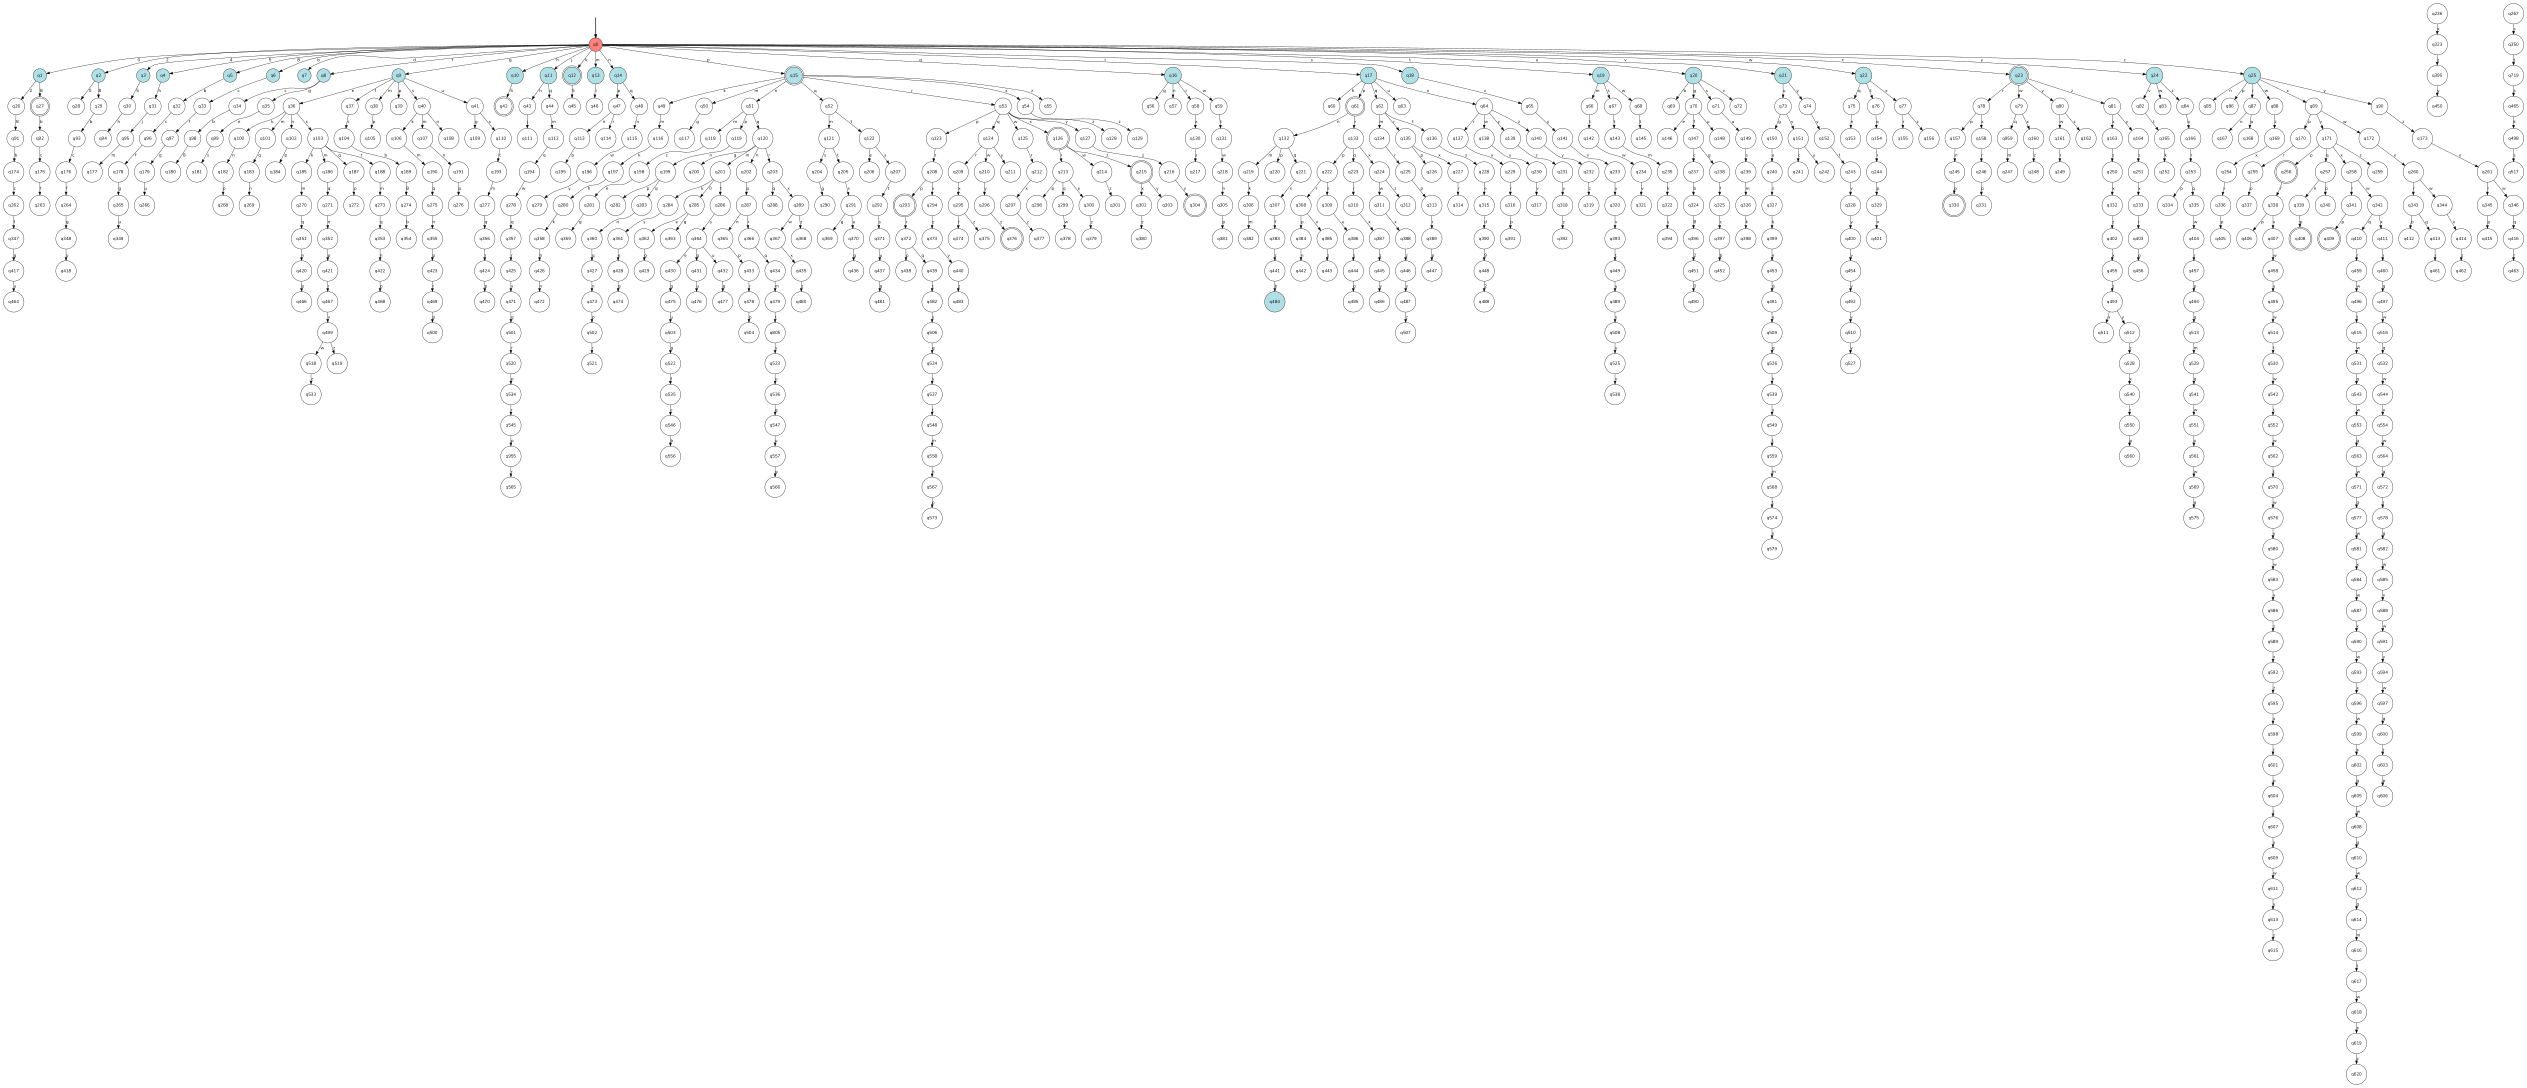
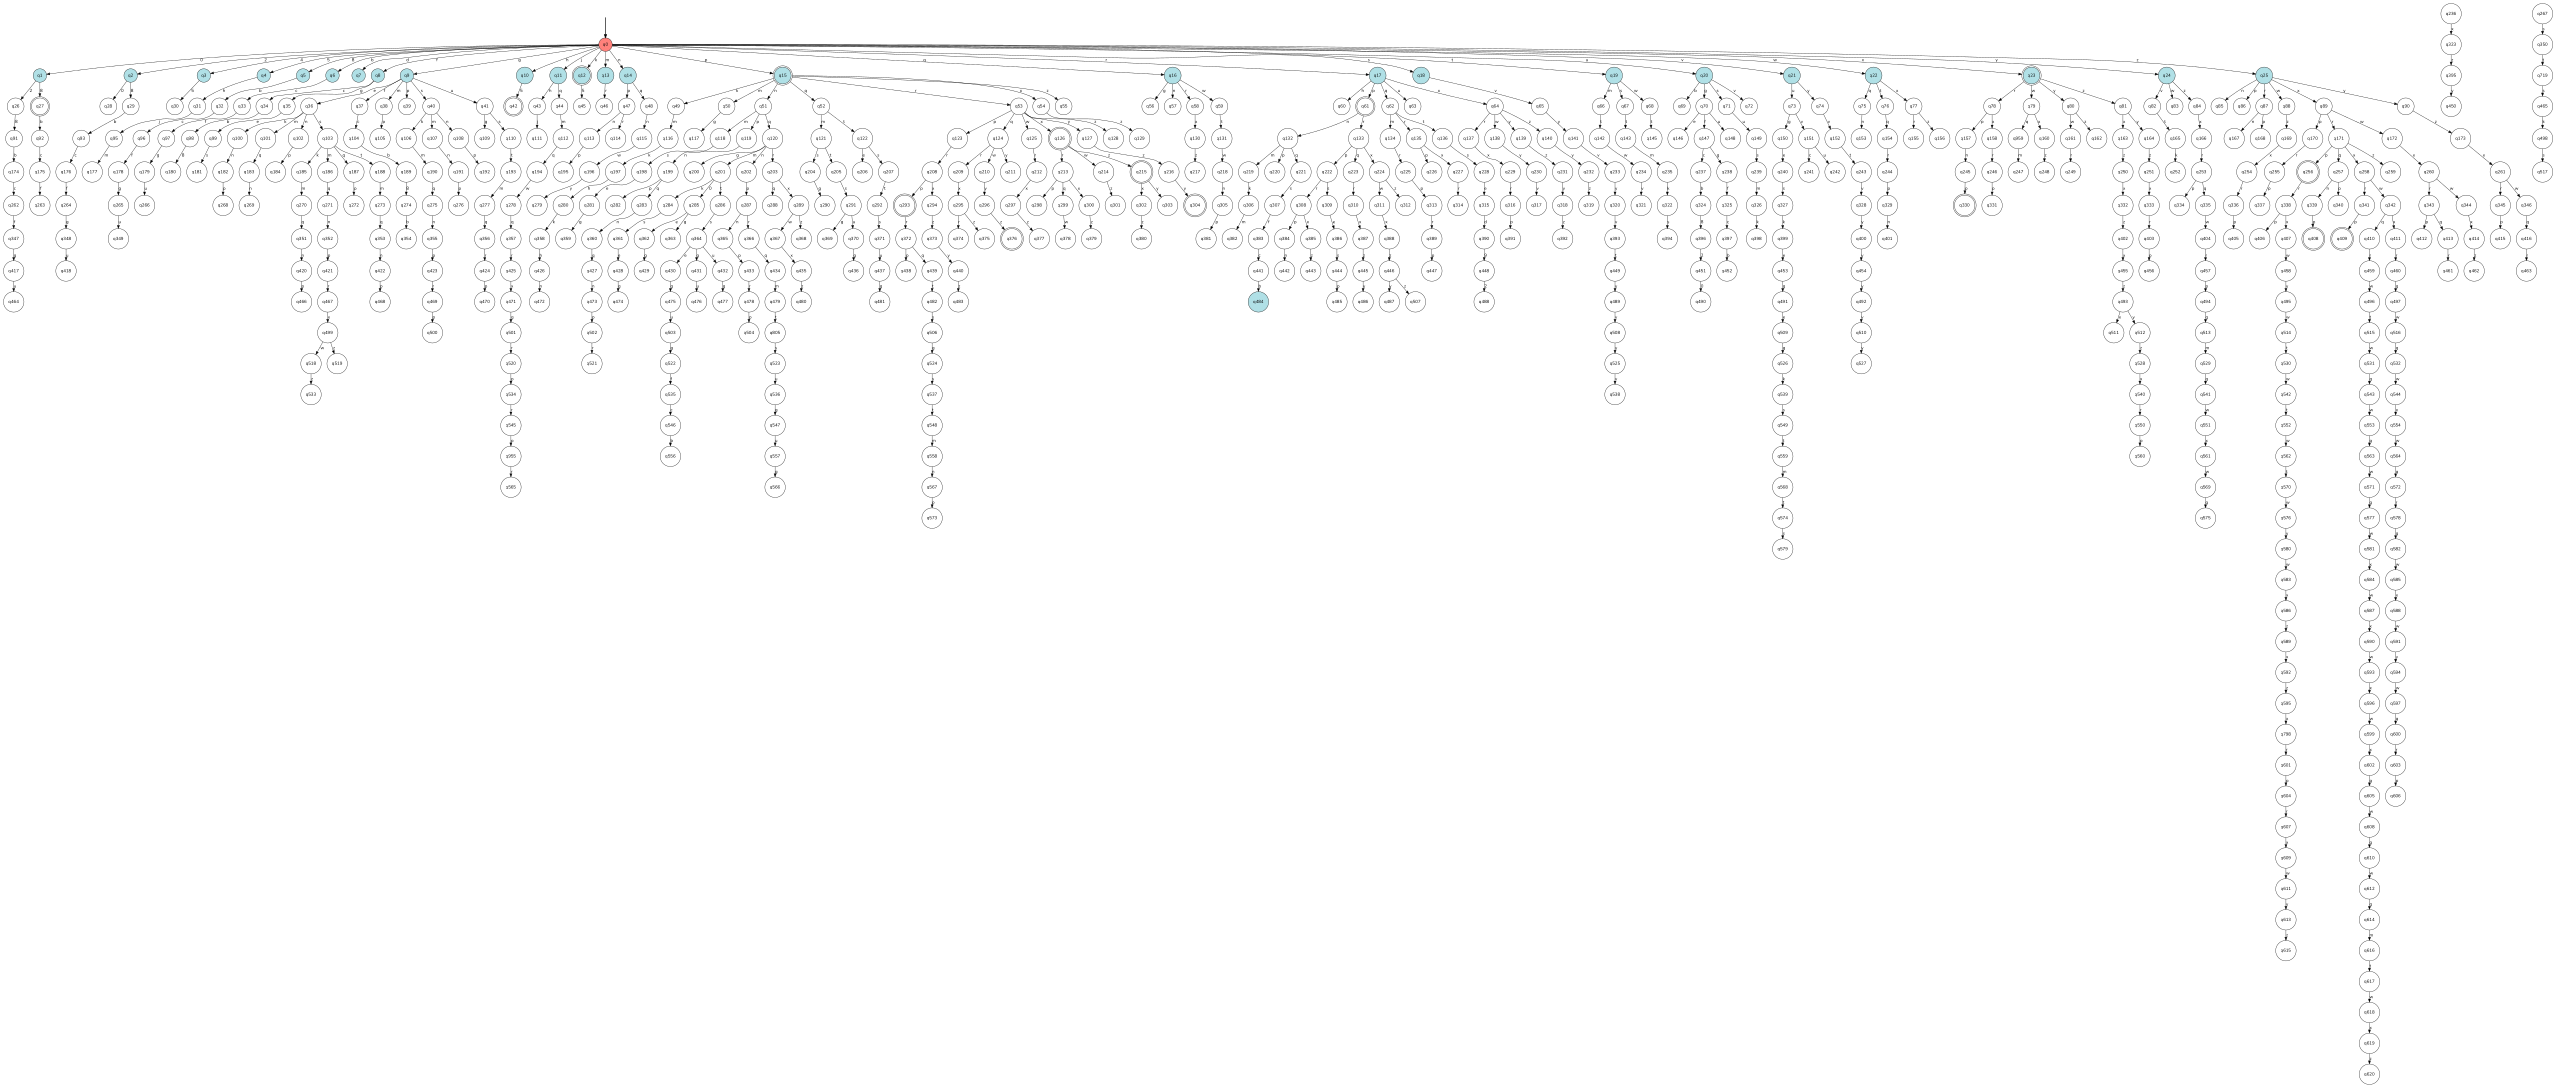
(103, 139) -> none
none -> (485, 172)
(1406, 316) -> (1401, 285)
(2273, 734) -> (2286, 734)
